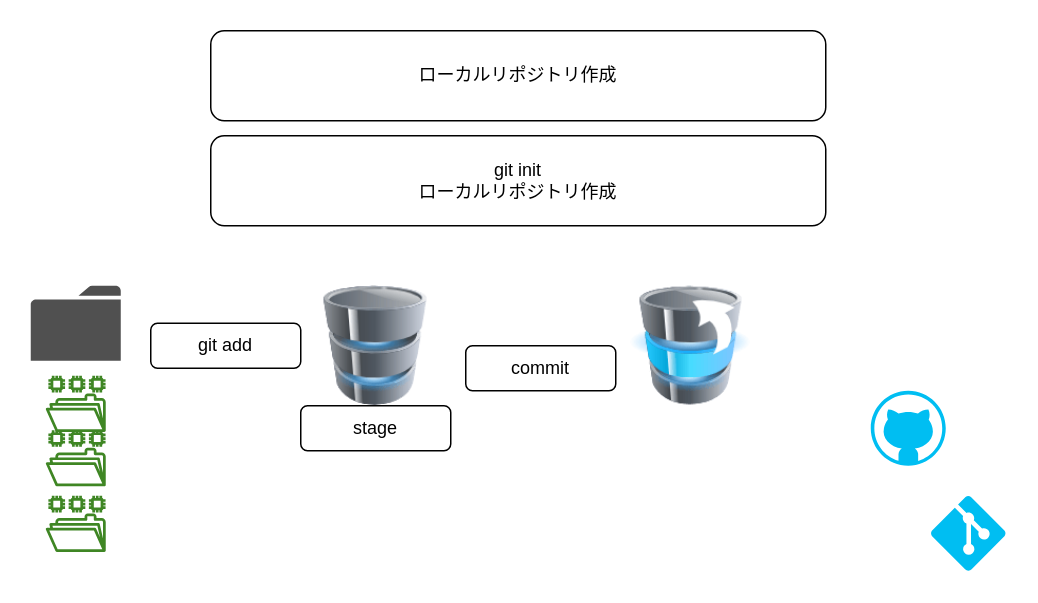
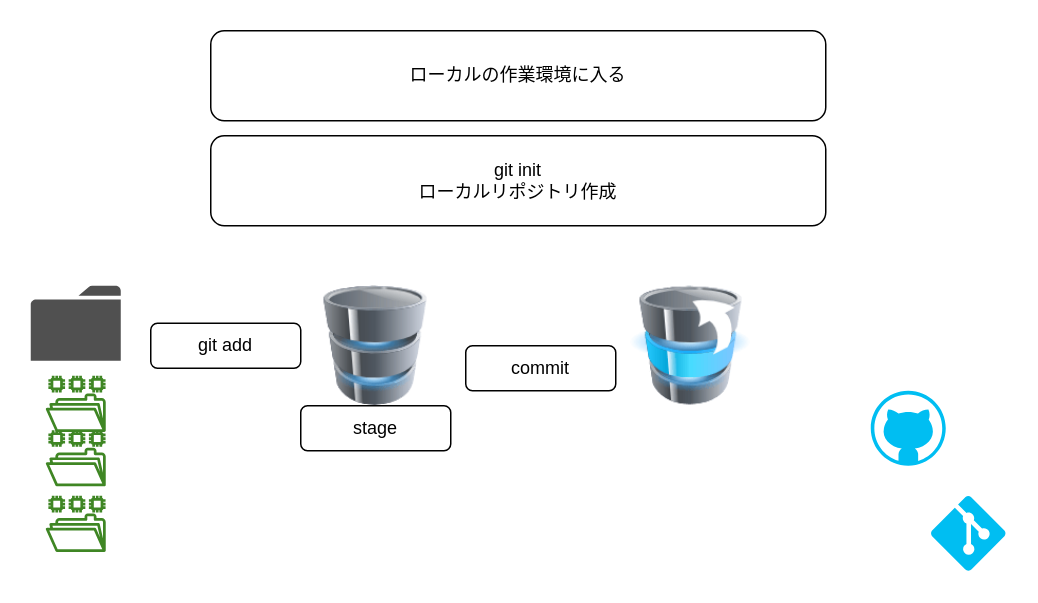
(518, 76) -> (518, 76)
